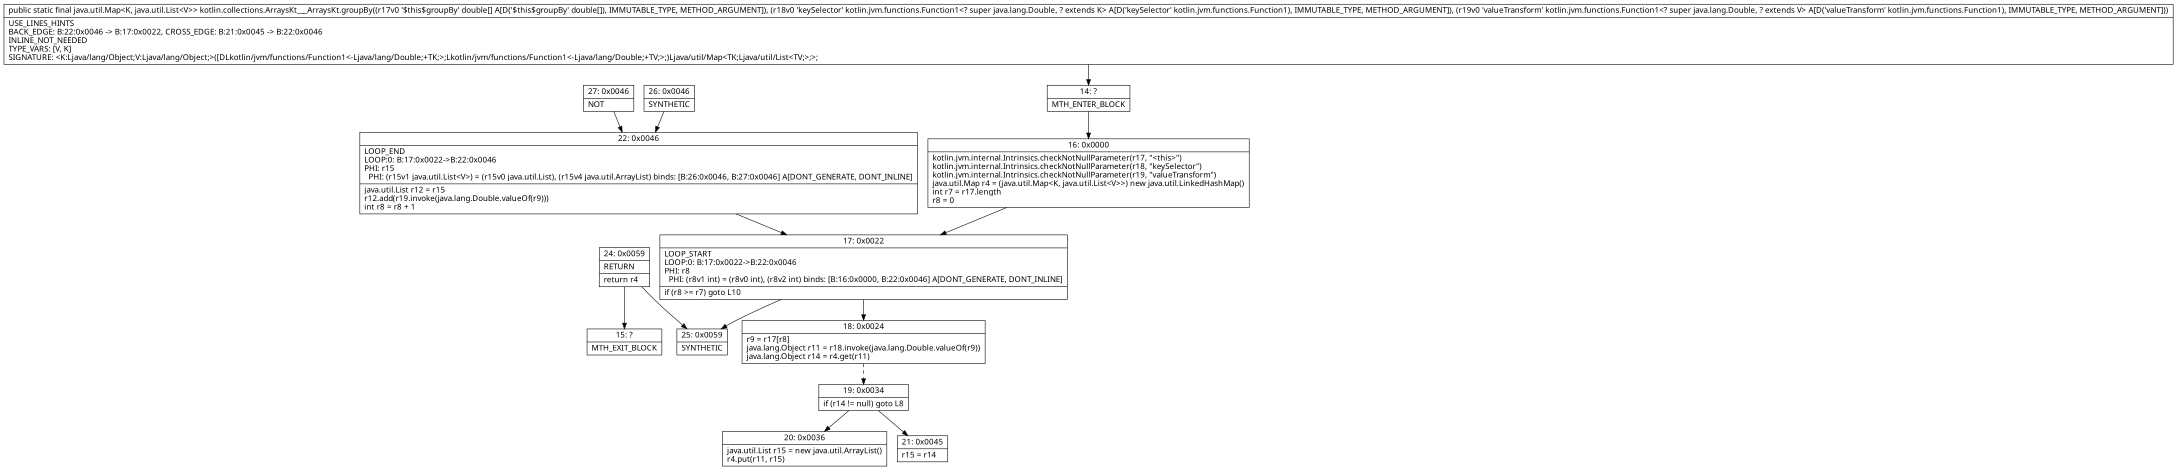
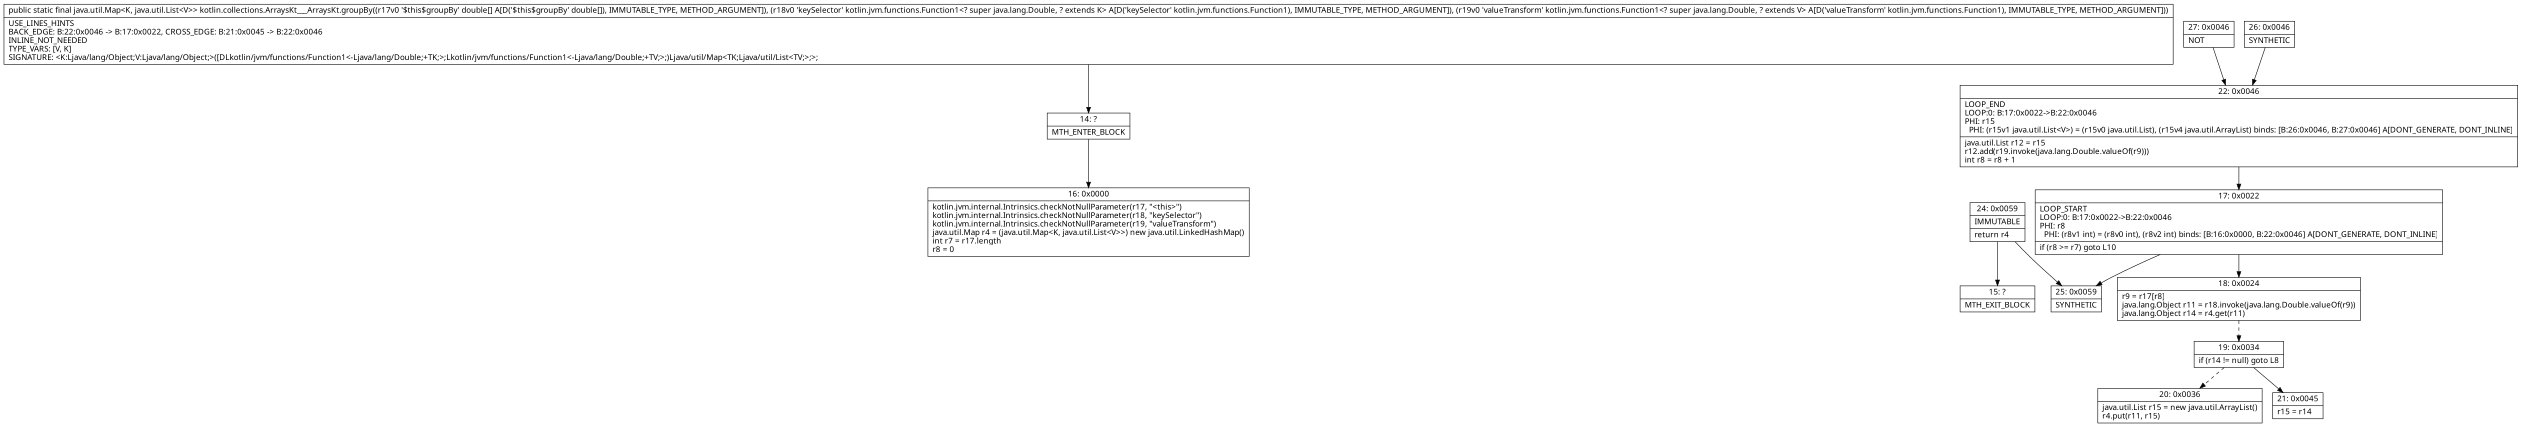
(976, 220) -> none
(619, 267) -> (1998, 222)
(839, 419) -> (2214, 376)
